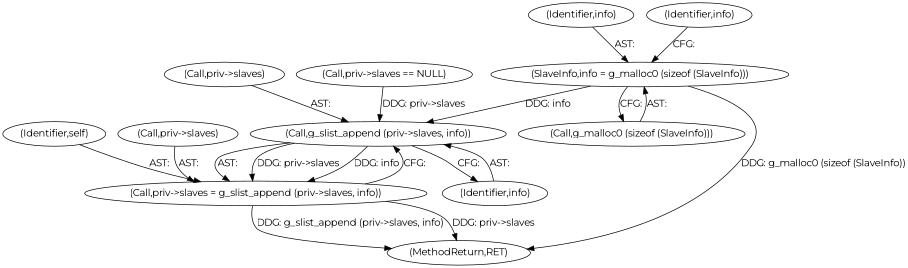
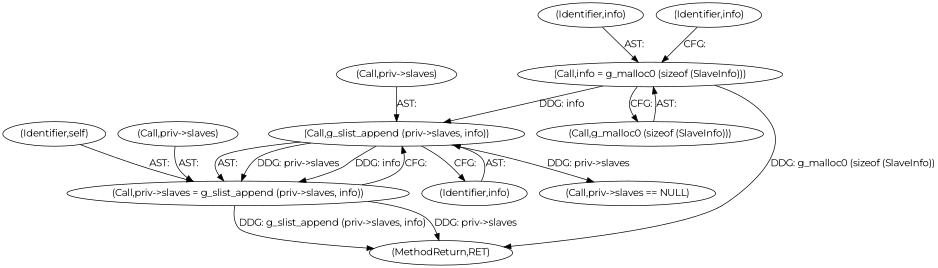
(640, 74) -> (650, 74)
(382, 101) -> (520, 161)
